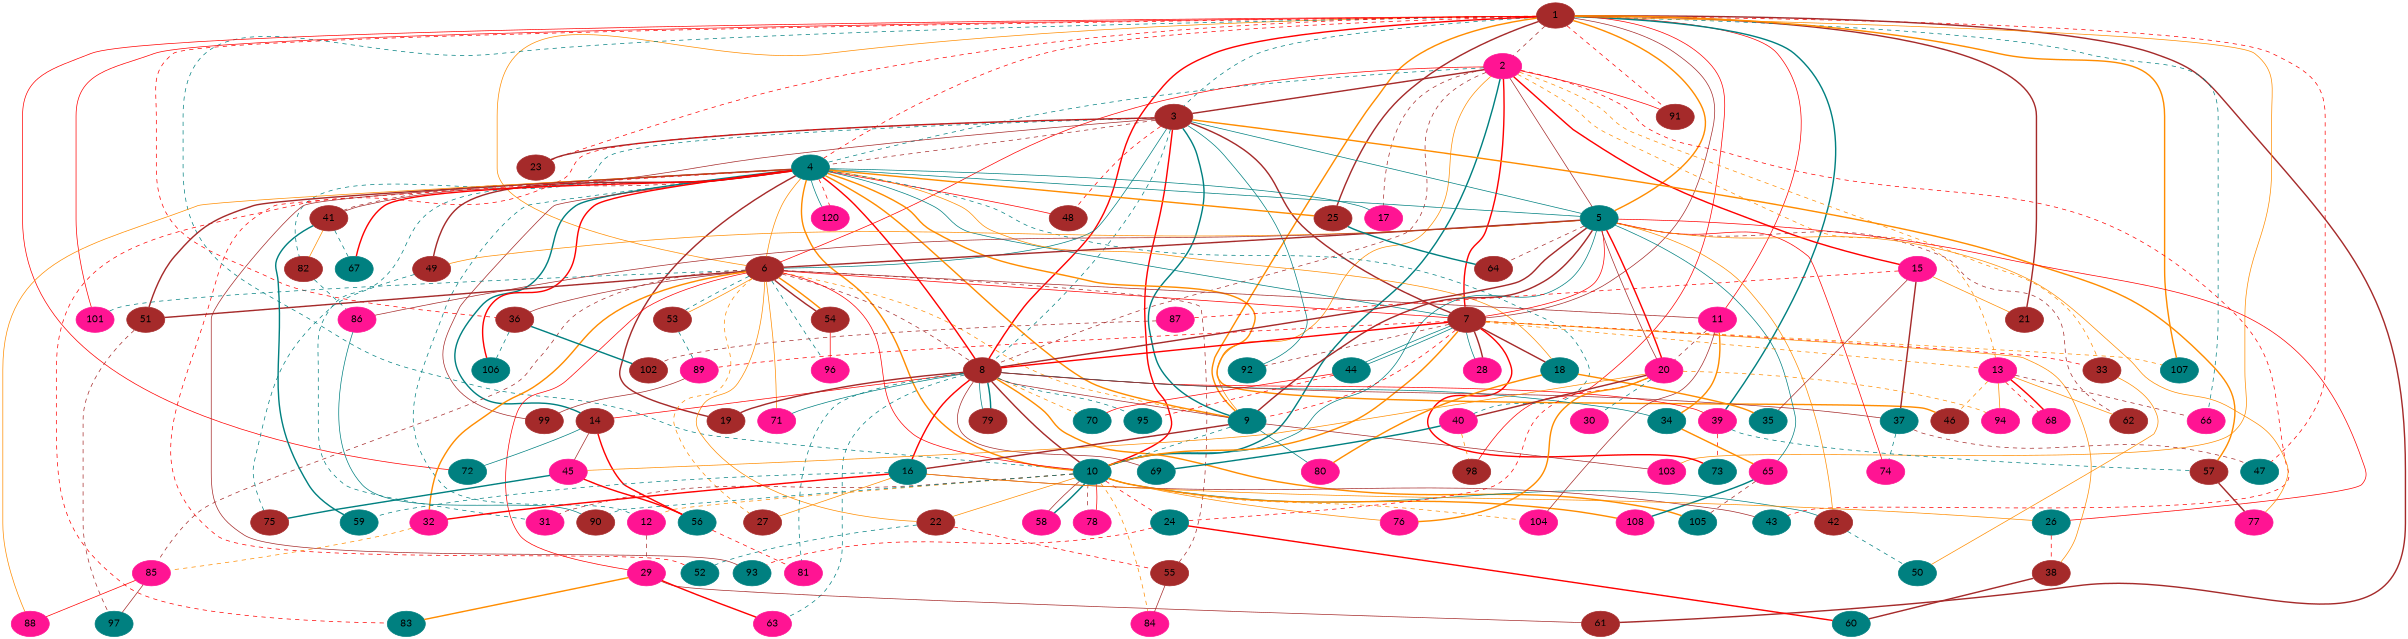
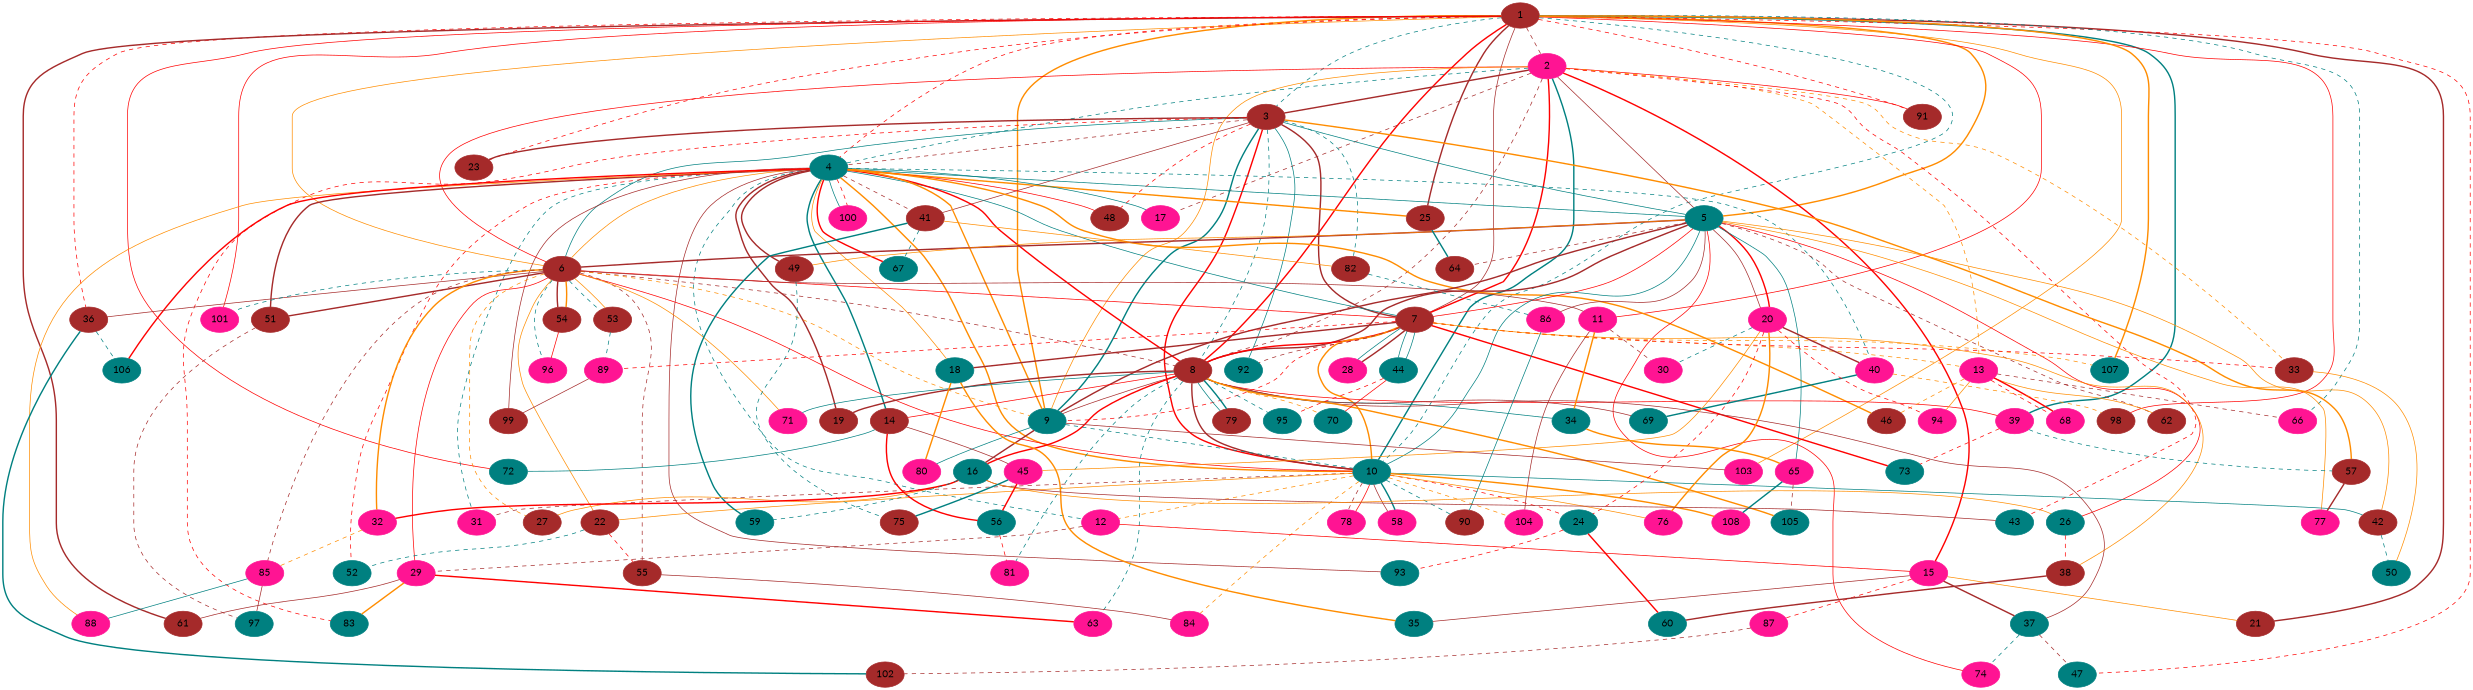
(830, 218) -> (848, 218)
(1690, 346) -> (1631, 345)
(1836, 382) -> (1849, 383)
none -> (1534, 549)
(91, 599) -> (178, 599)
